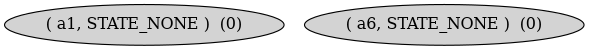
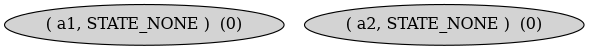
(444, 25) -> (444, 25)
